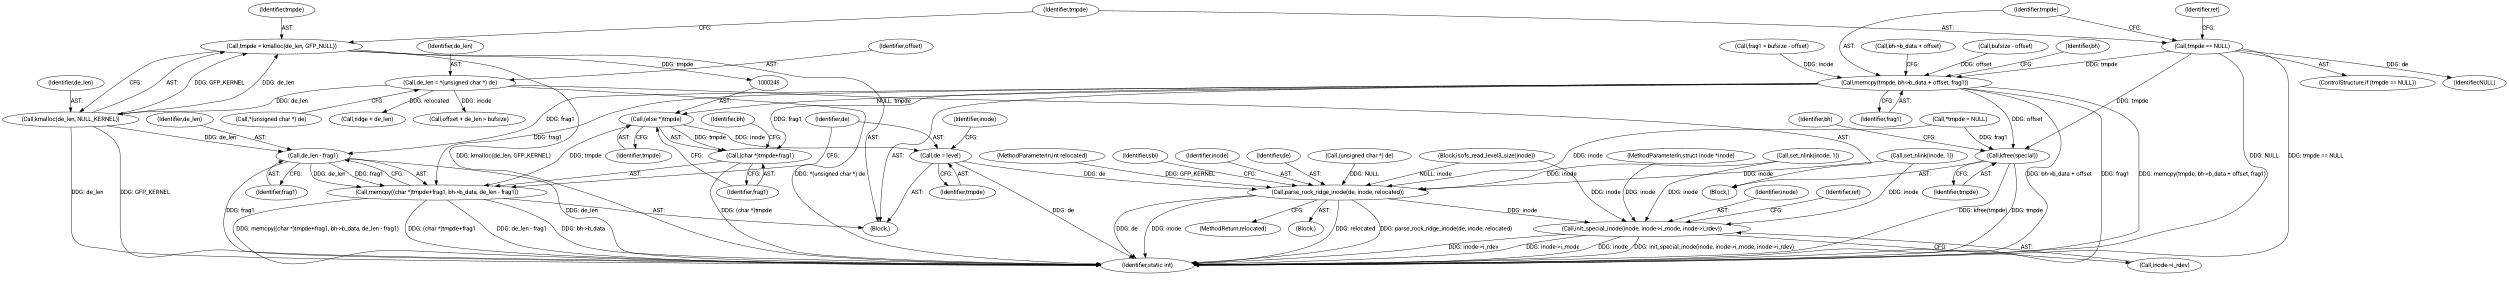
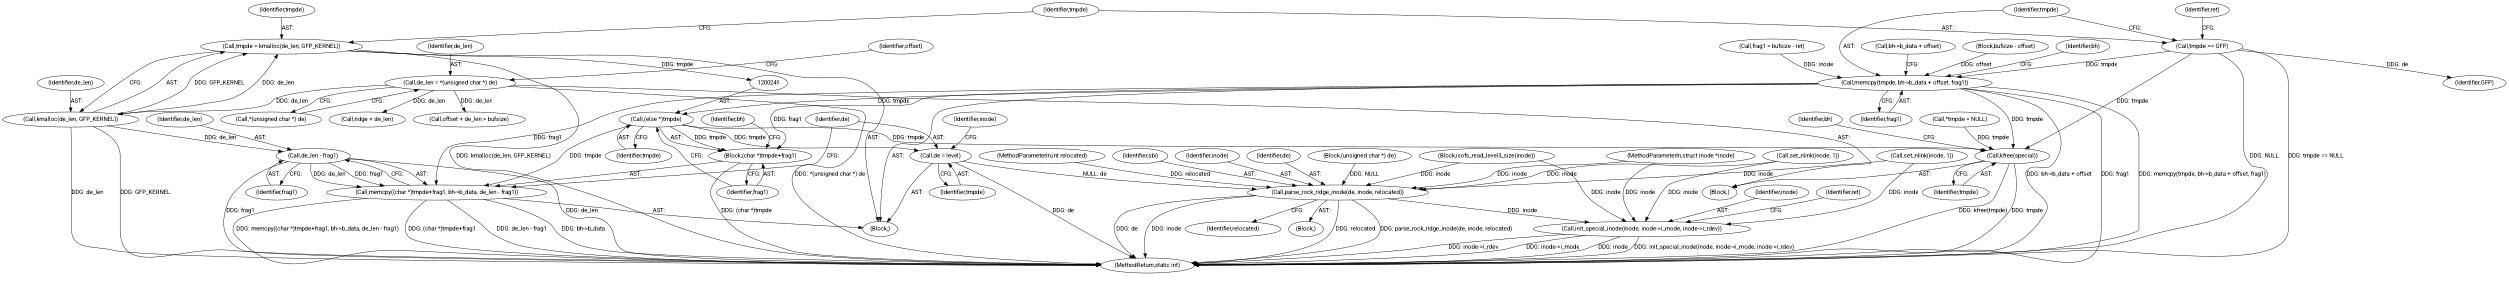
(282, 47) -> (282, 47)
(1772, 47) -> (1772, 47)
(2006, 47) -> (2006, 47)
(2202, 47) -> (2202, 47)
(773, 65) -> (773, 65)
(769, 83) -> (769, 83)
(2368, 83) -> none
(2475, 83) -> (2475, 83)
none -> (343, 93)
(710, 94) -> none
(429, 101) -> (429, 101)
(477, 101) -> (477, 101)
(894, 101) -> (894, 101)
(71, 120) -> (71, 120)
(2027, 120) -> (2027, 120)
(1656, 132) -> (1520, 167)
(750, 138) -> (750, 138)
(1993, 138) -> (1993, 138)
none -> (1331, 147)
(760, 156) -> (760, 156)
(1360, 156) -> (1360, 156)
(1095, 174) -> (1095, 174)
(1190, 174) -> (1190, 174)
(1251, 174) -> (1251, 174)
(1436, 174) -> (1436, 174)
(1233, 229) -> (1233, 229)
(1147, 266) -> (1147, 266)
(2165, 266) -> none
